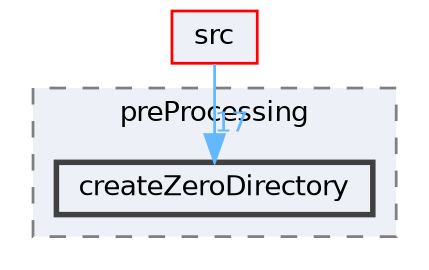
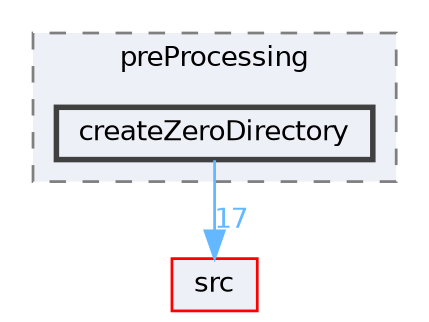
(215, 106) -> (215, 199)
